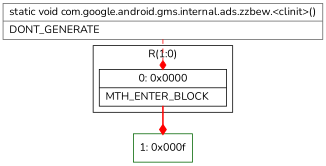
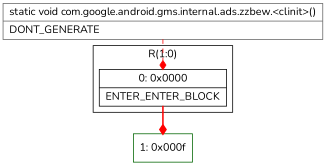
(158, 97) -> (163, 97)
